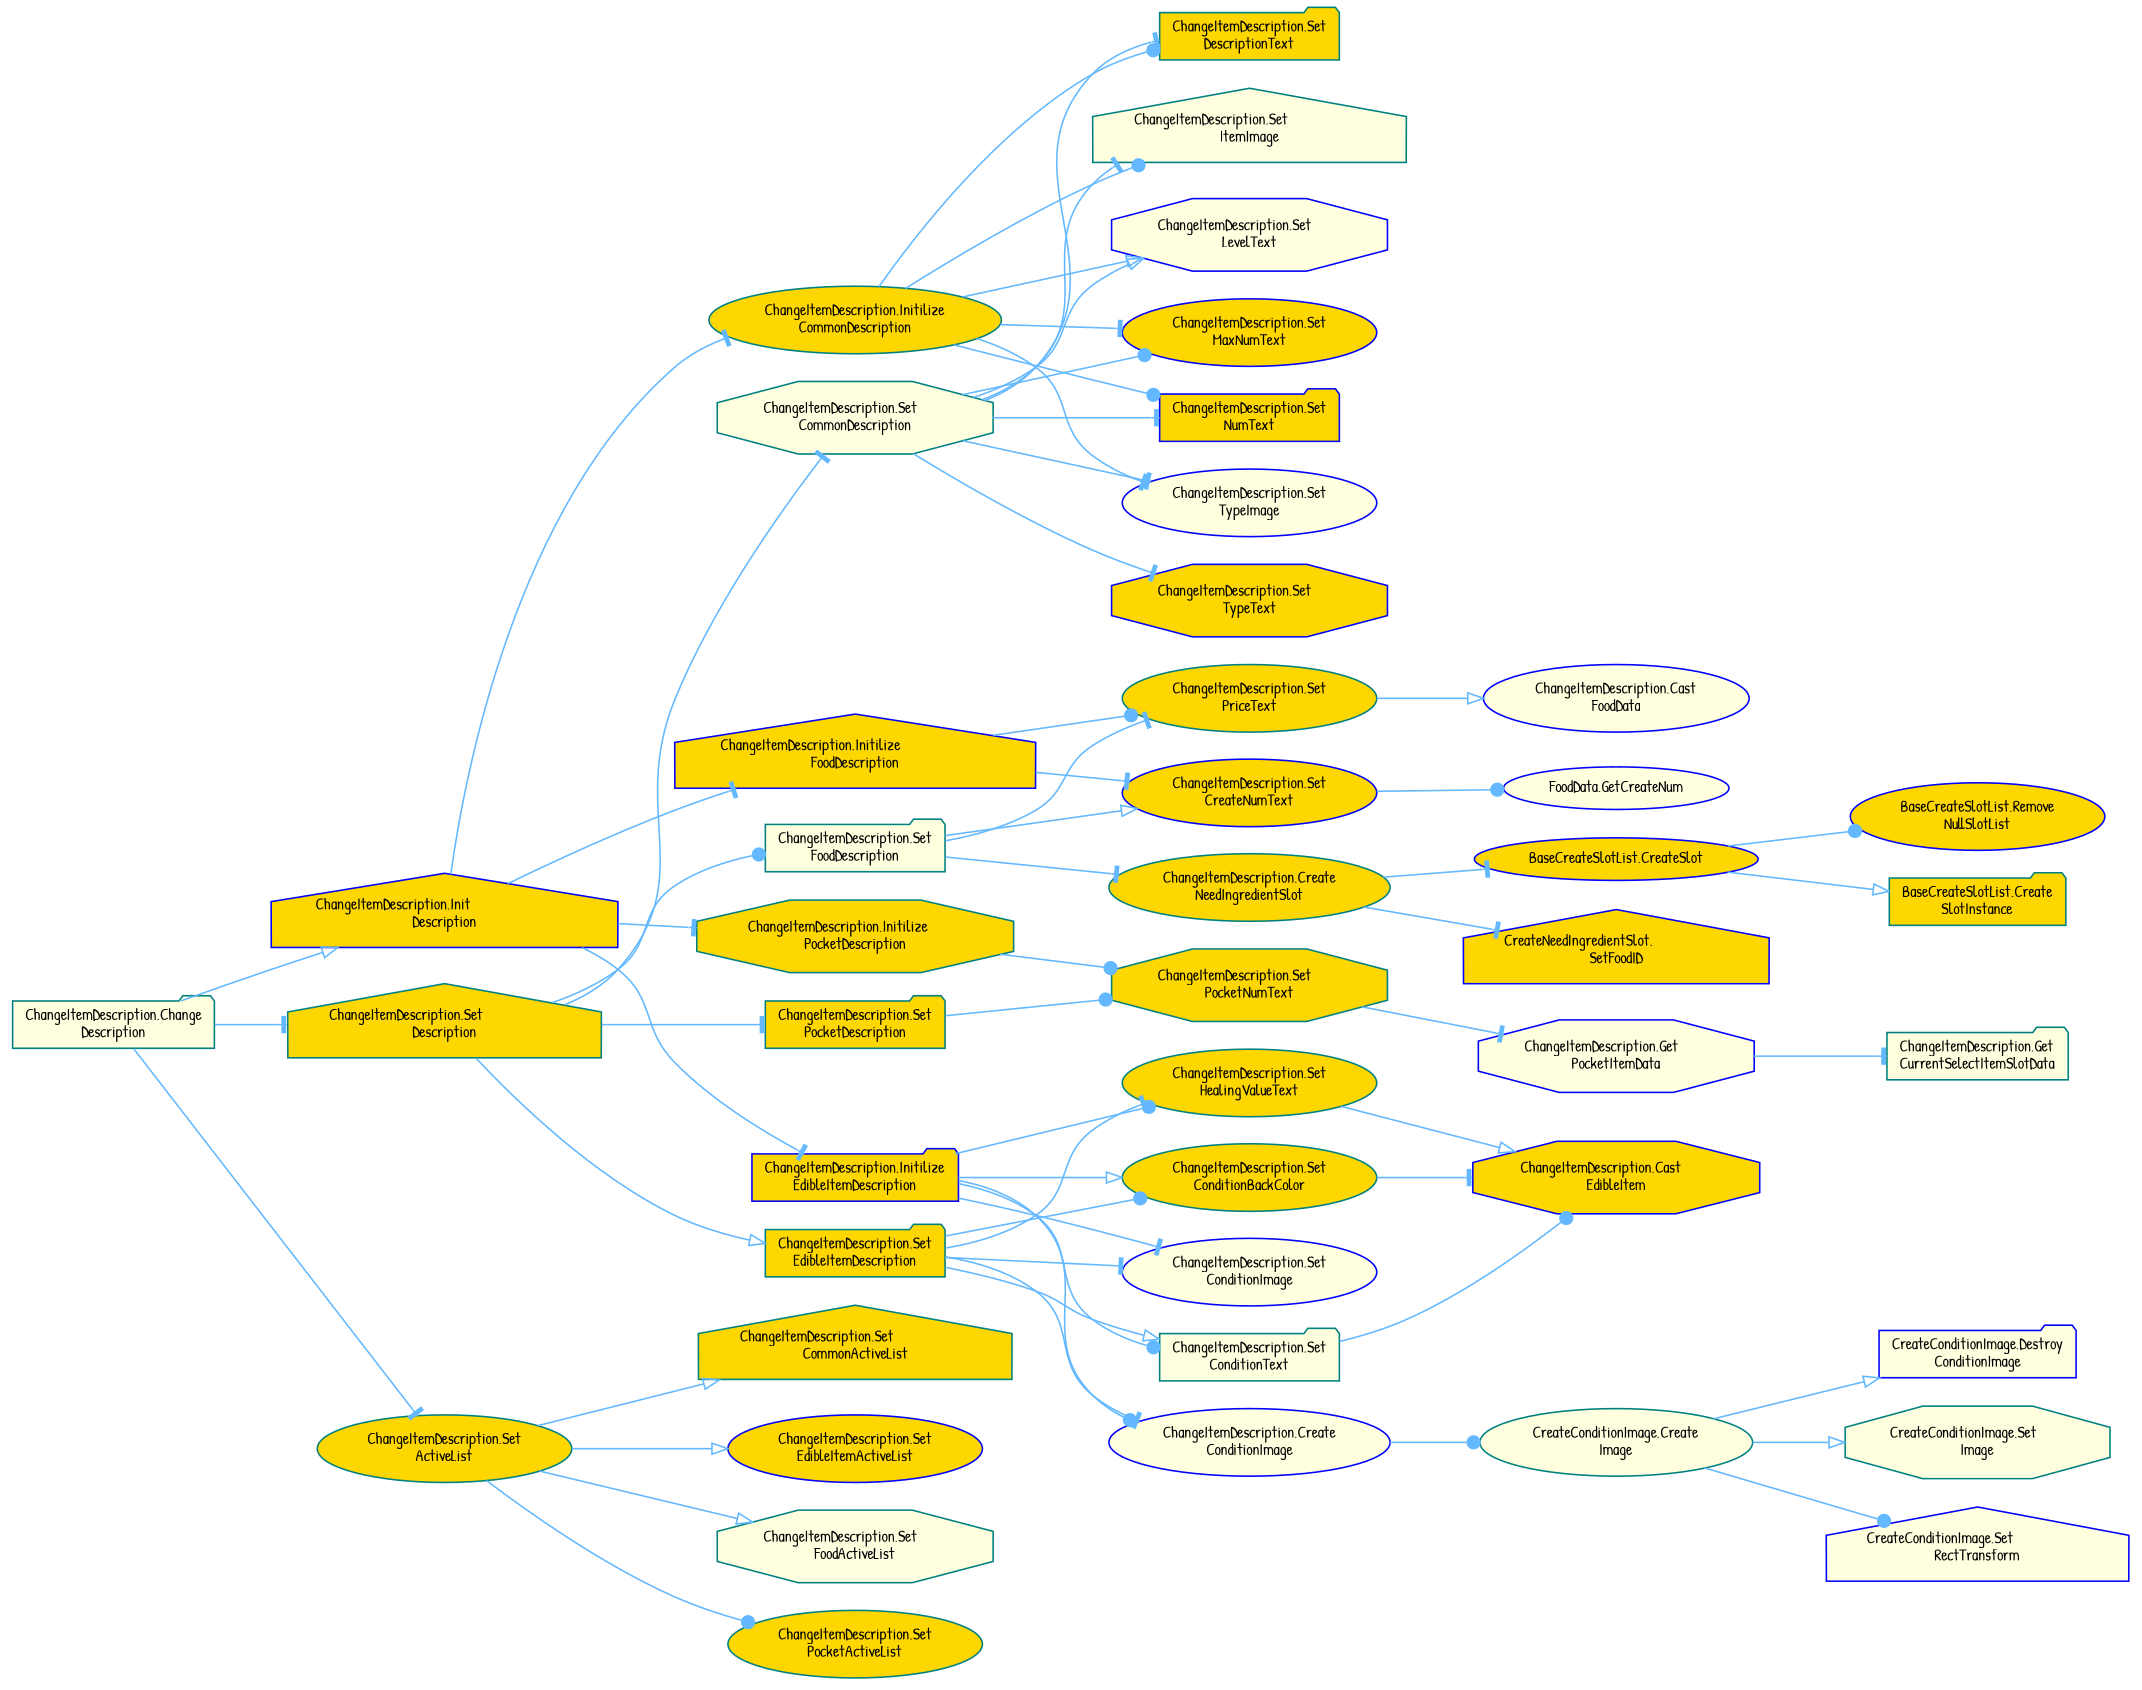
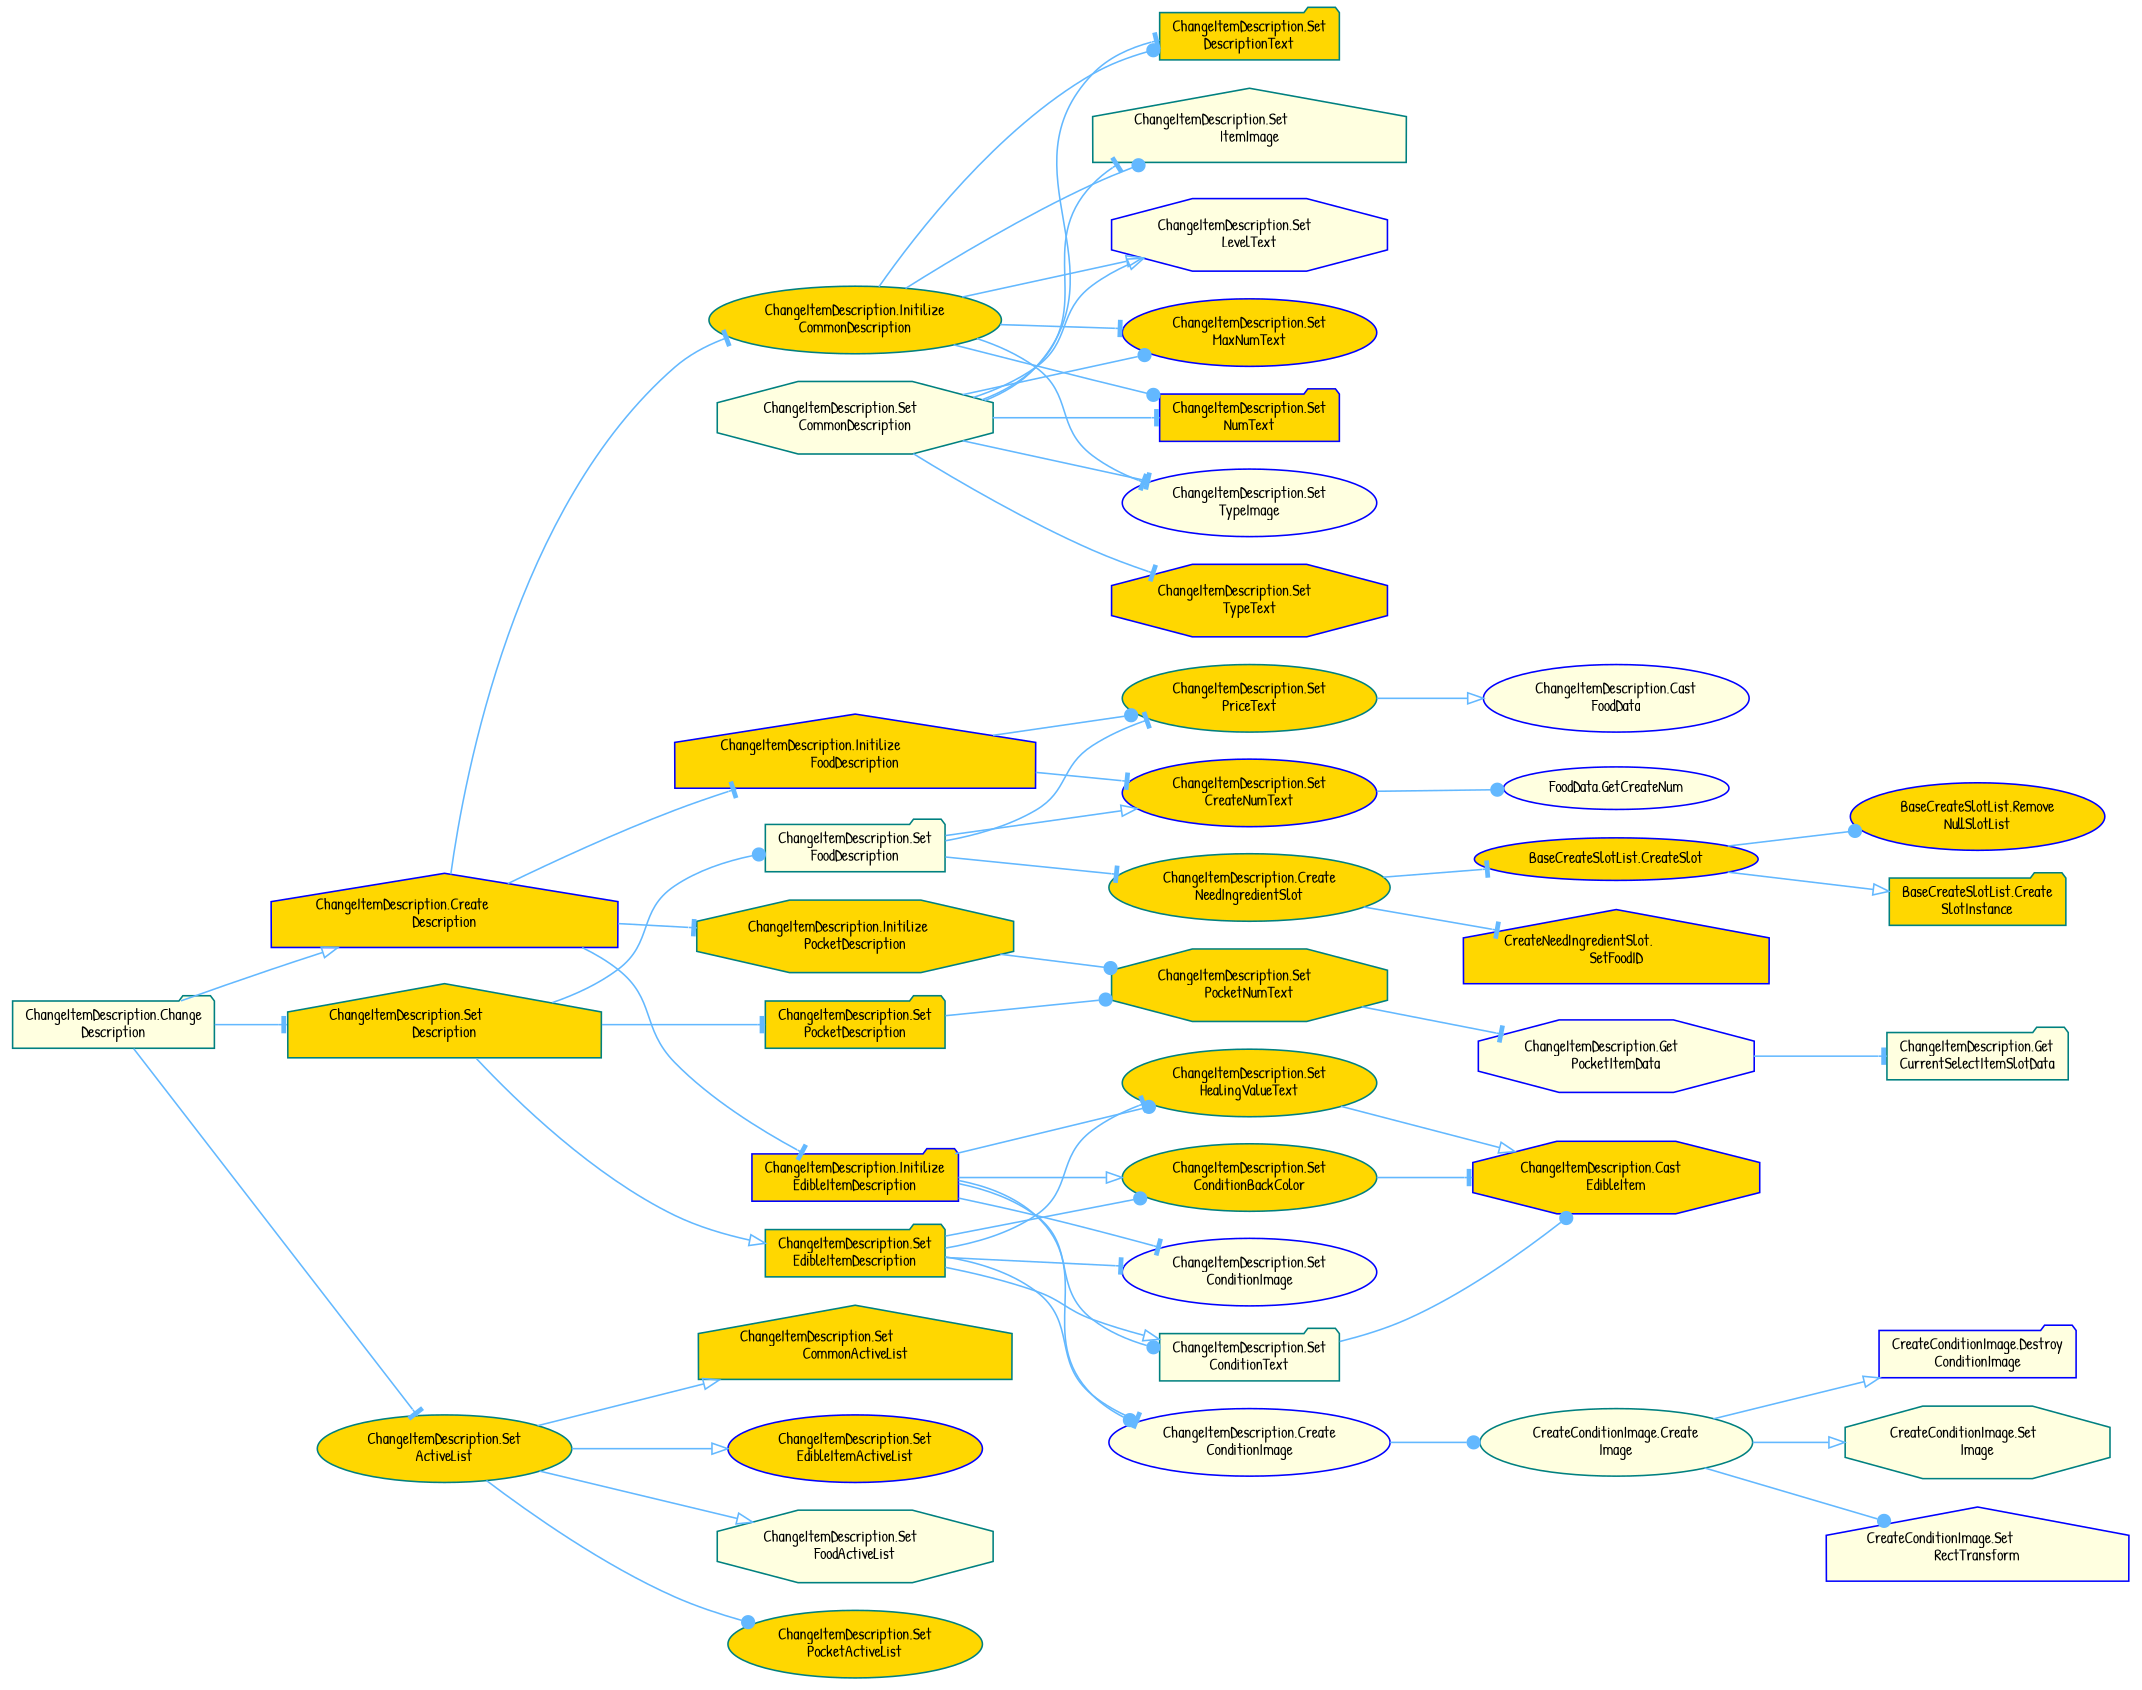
(665, 732) -> none
(445, 914) -> (445, 914)
